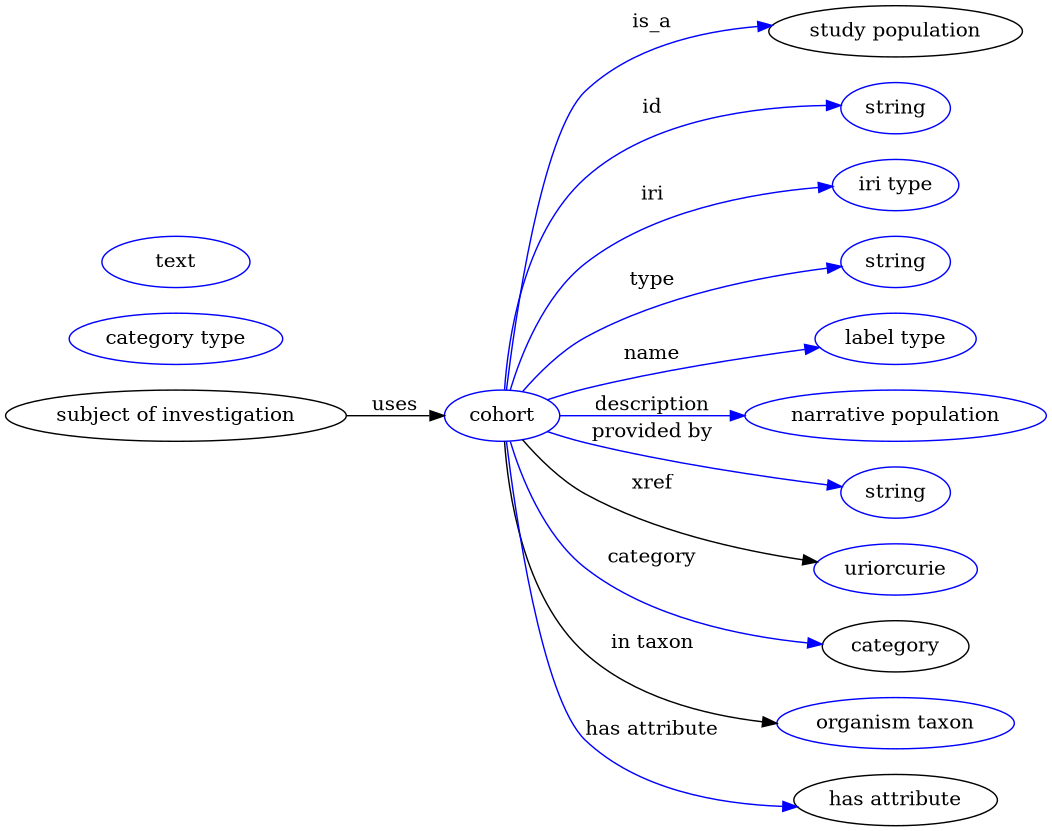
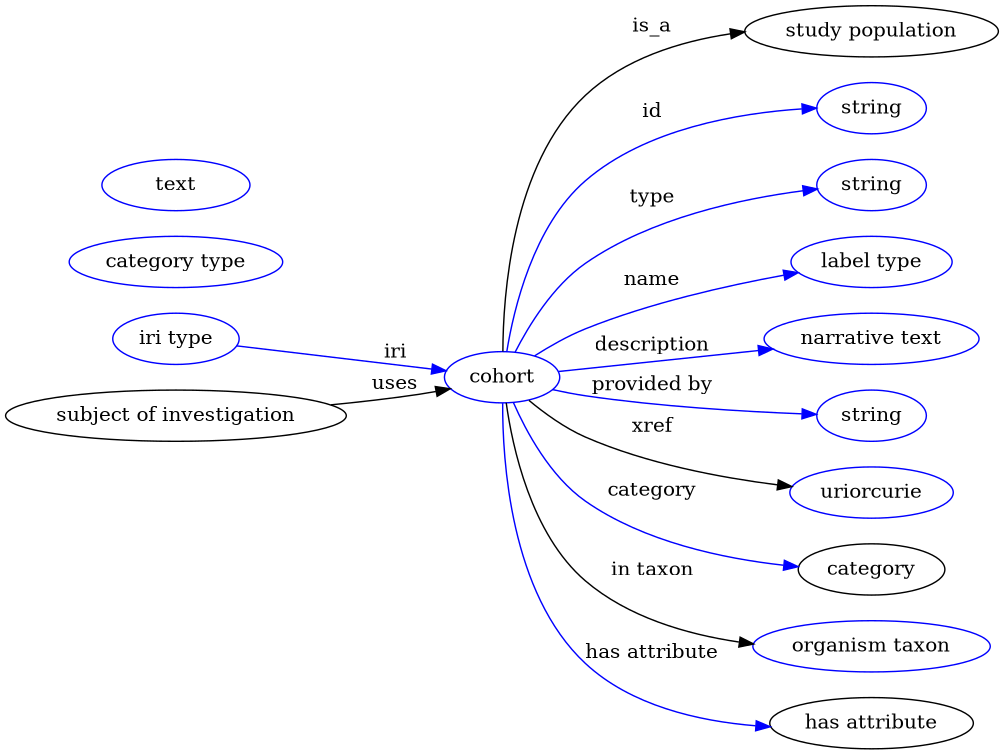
(556, 146) -> (550, 141)
(627, 237) -> (334, 357)
(896, 416) -> (872, 339)
